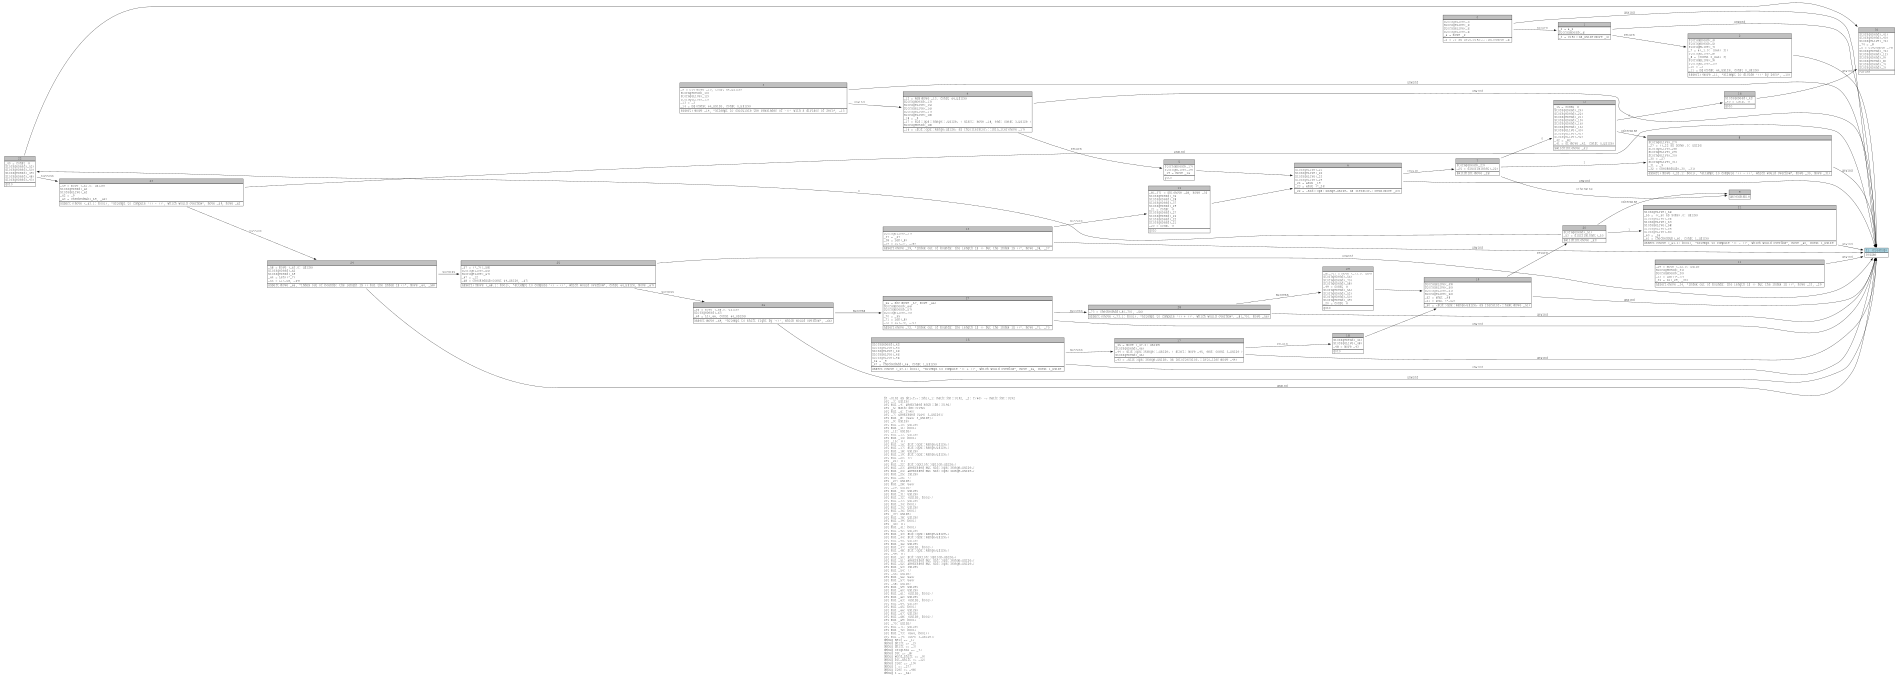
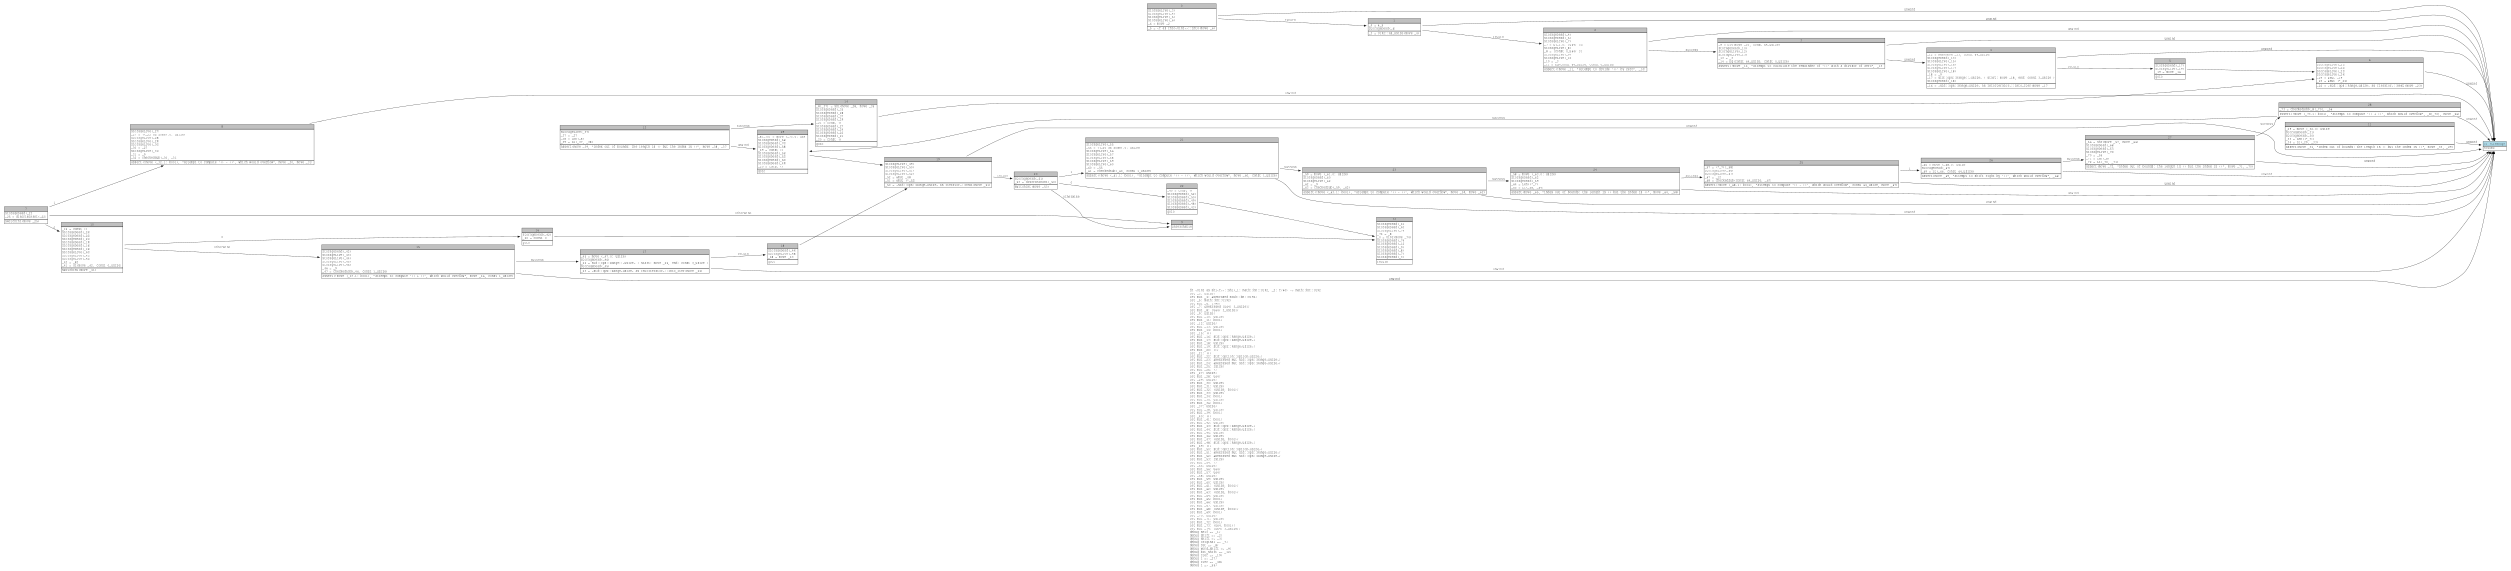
none -> (1681, 51)
(1630, 134) -> (221, 253)
(1427, 171) -> none
(46, 179) -> (1289, 170)
(1457, 250) -> (742, 148)
(668, 293) -> (1910, 169)
